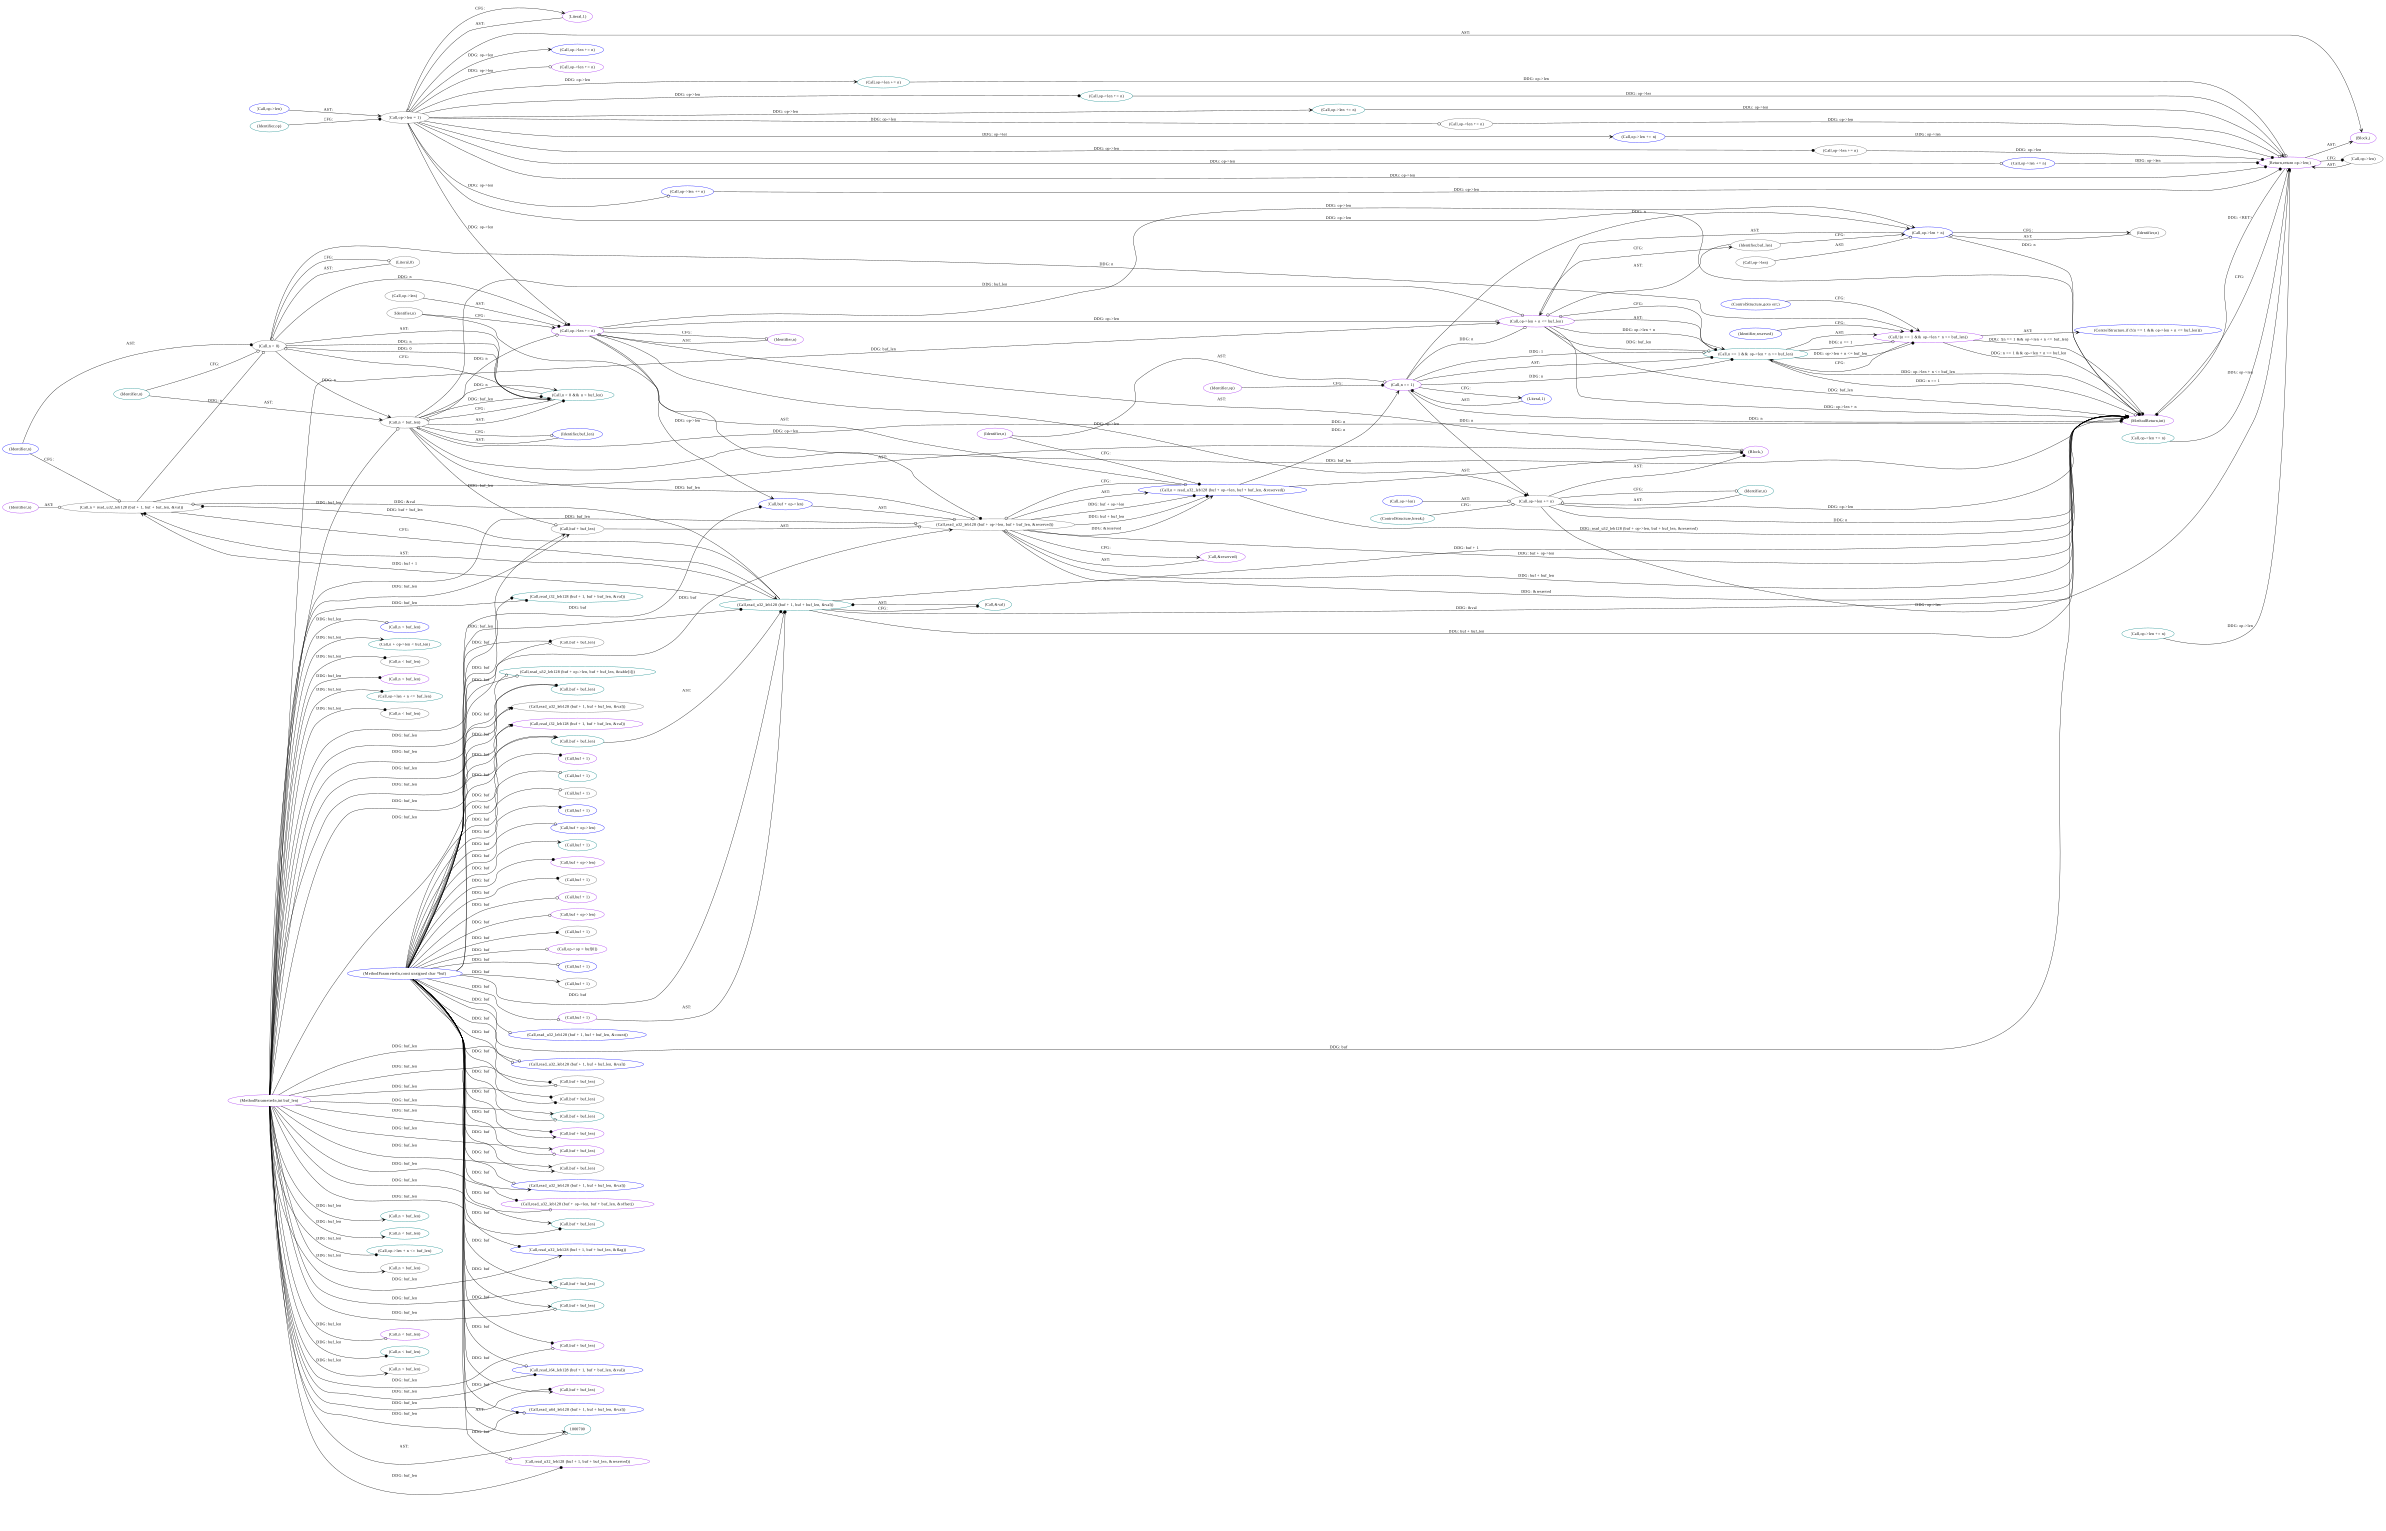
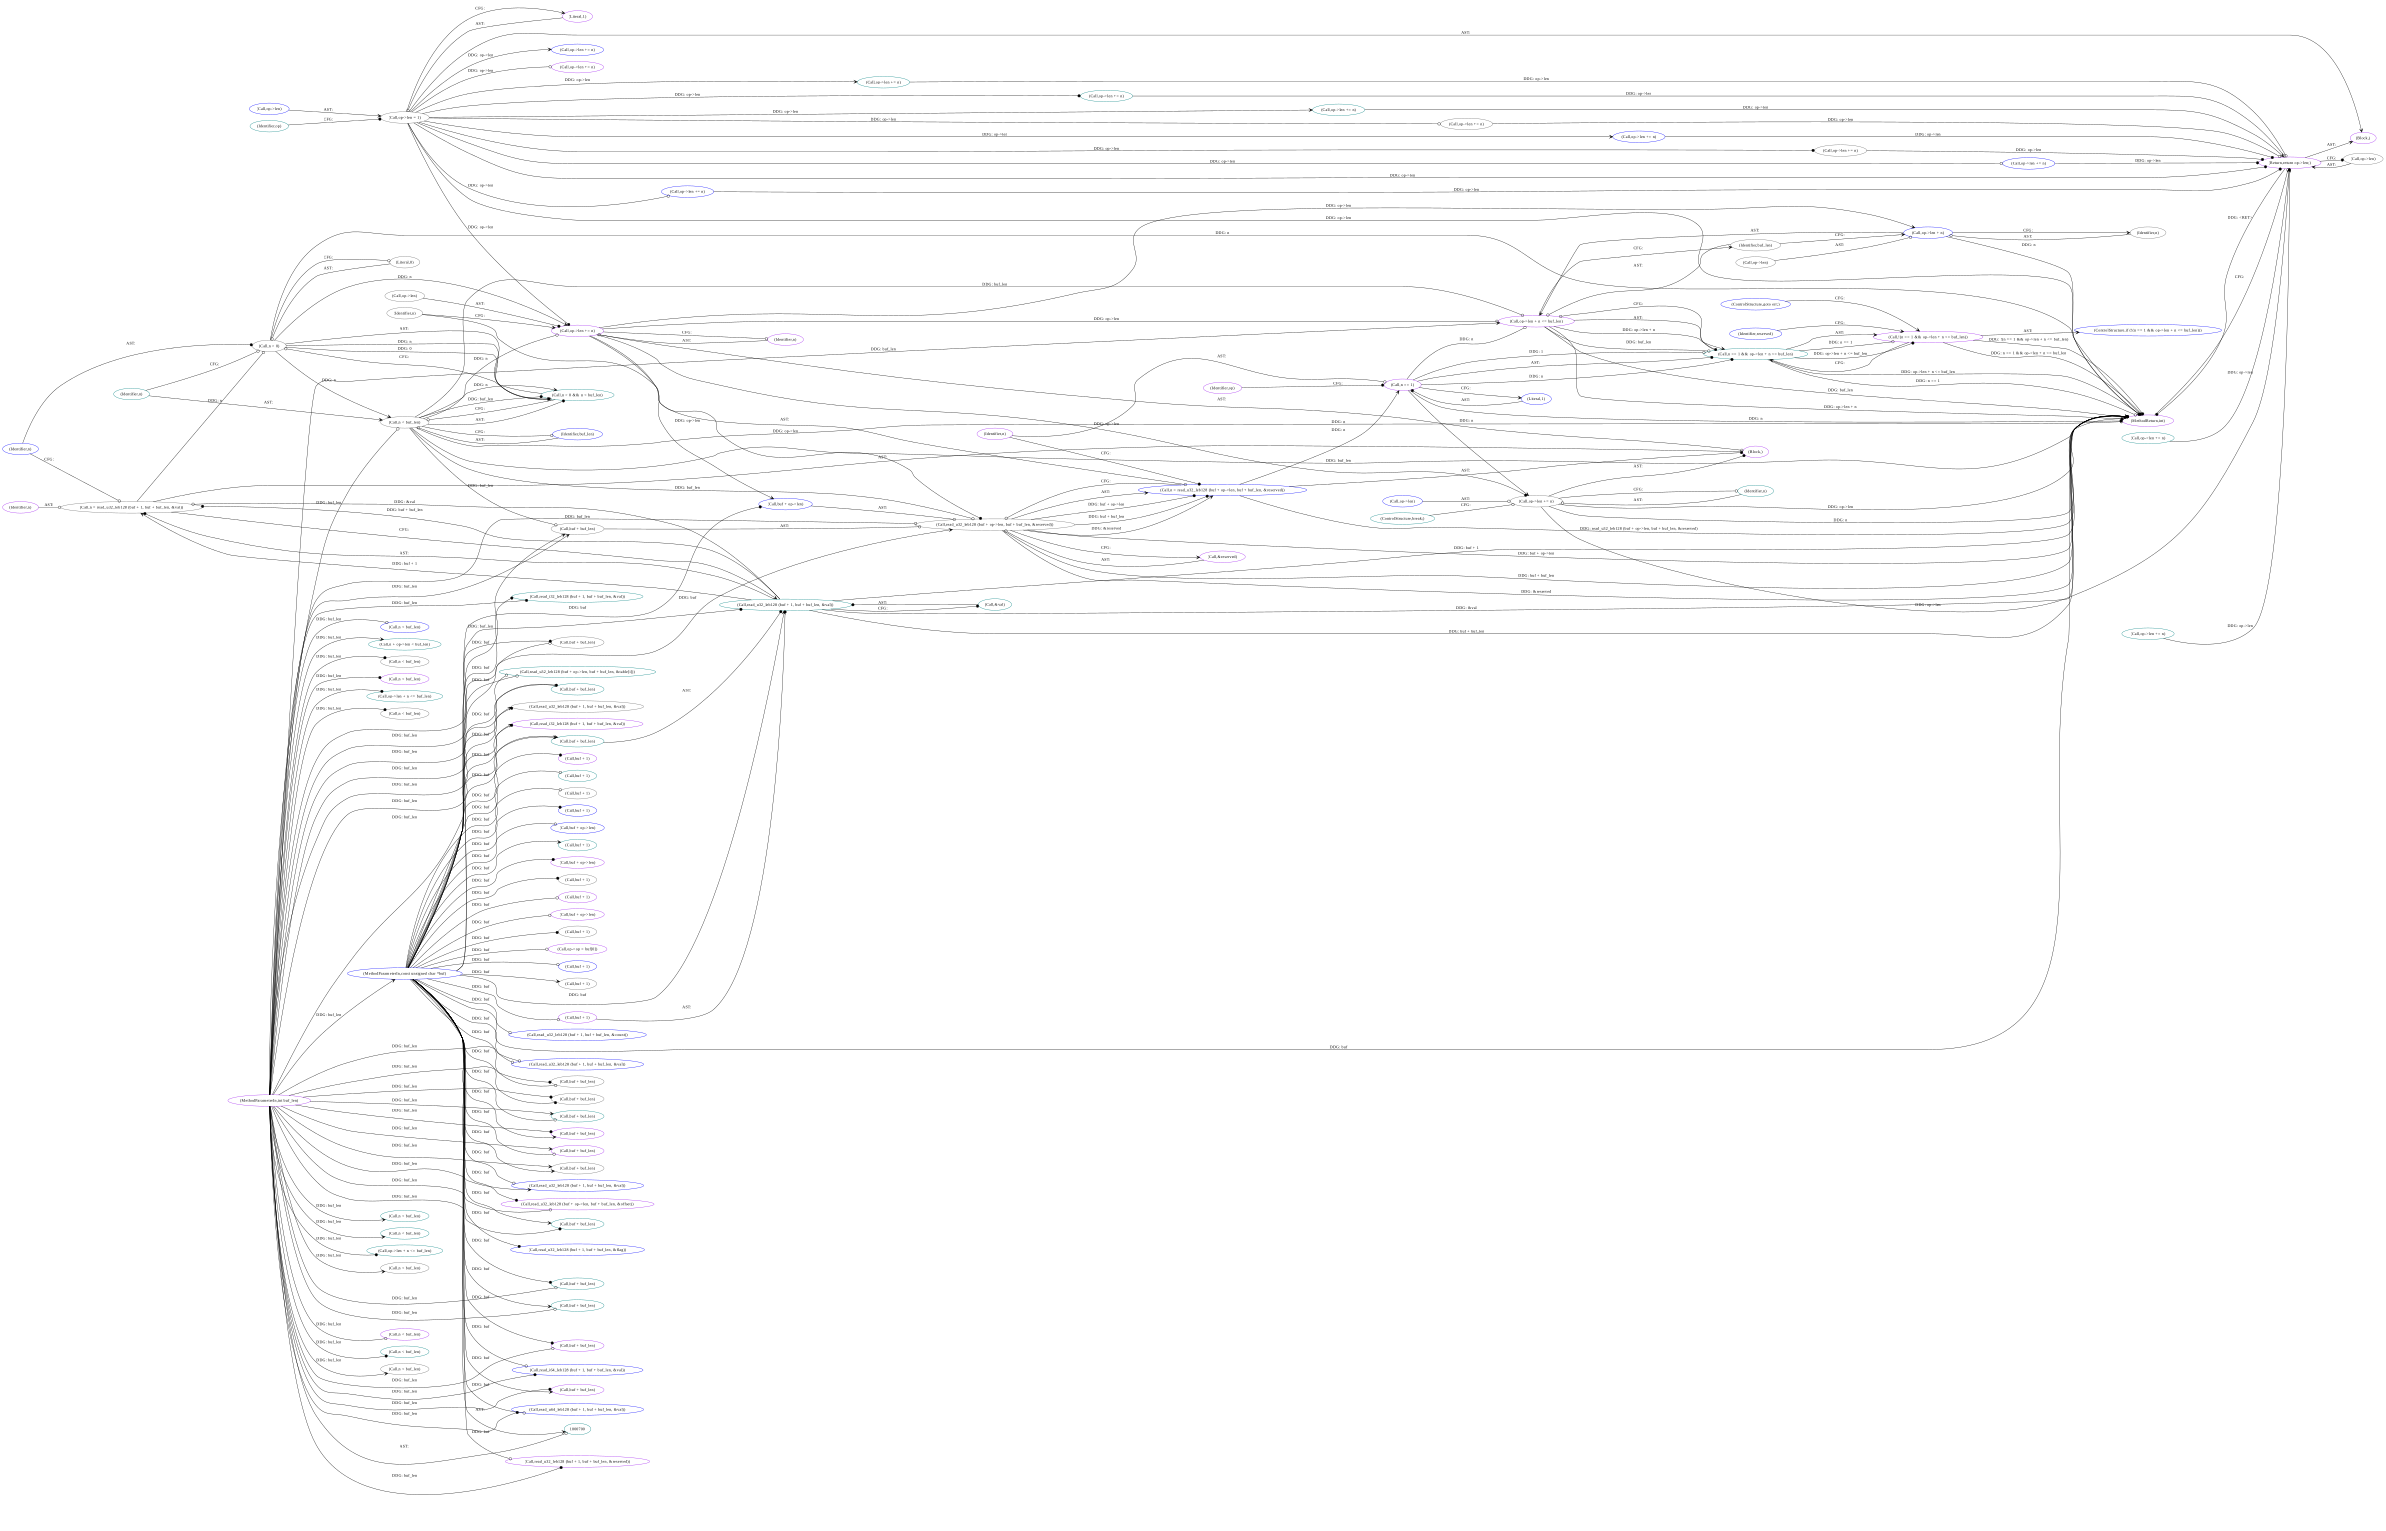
(1629, 223) -> none
(1068, 266) -> (1202, 235)
(350, 1287) -> (326, 1030)
